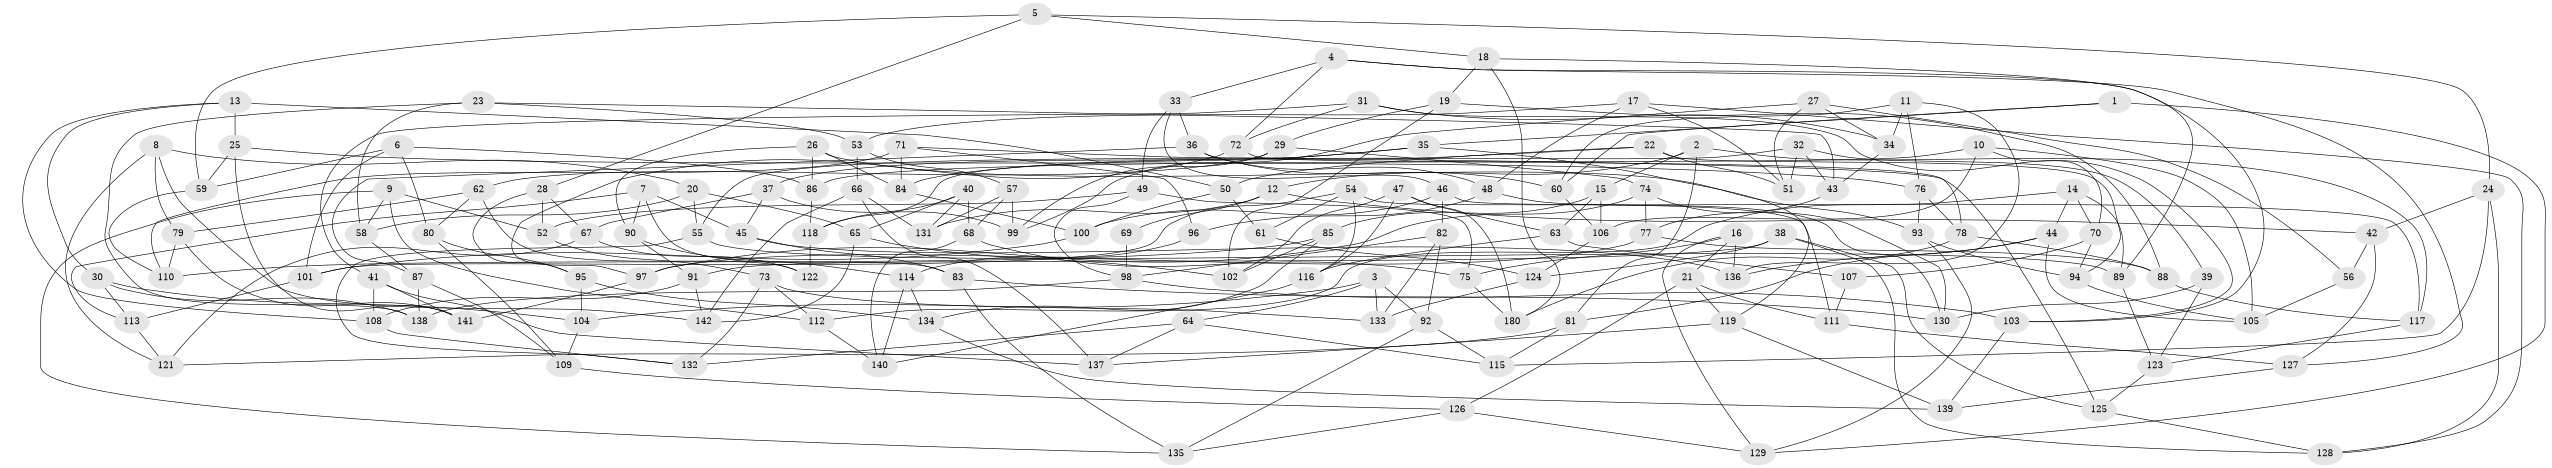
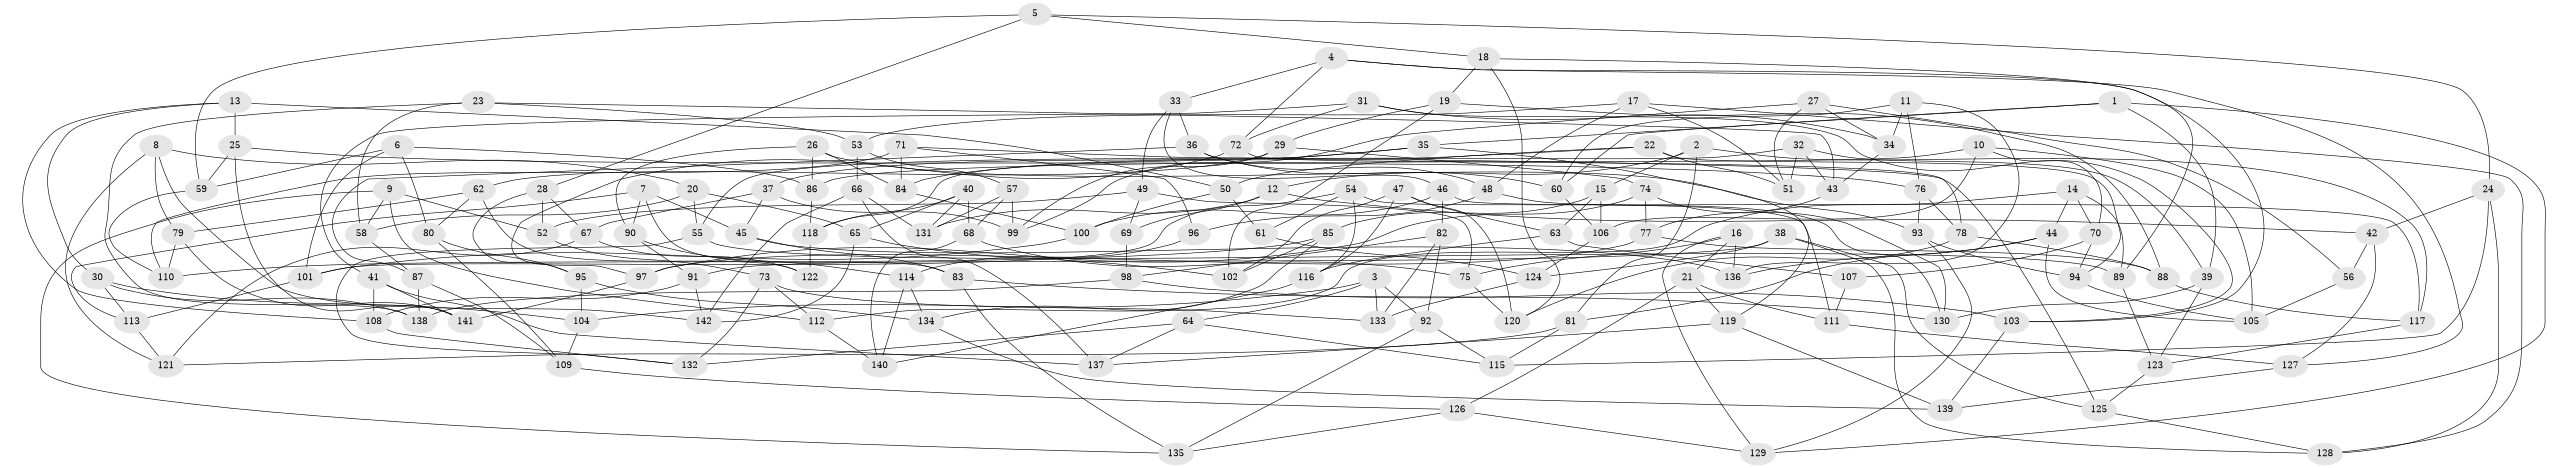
none -> (2203, 171)
(1058, 223) -> (1136, 209)
(1512, 322) -> (1512, 322)
